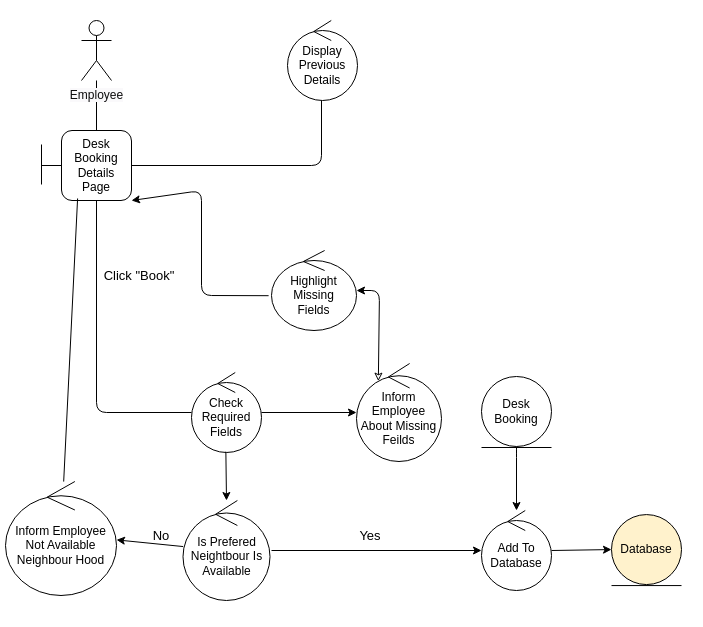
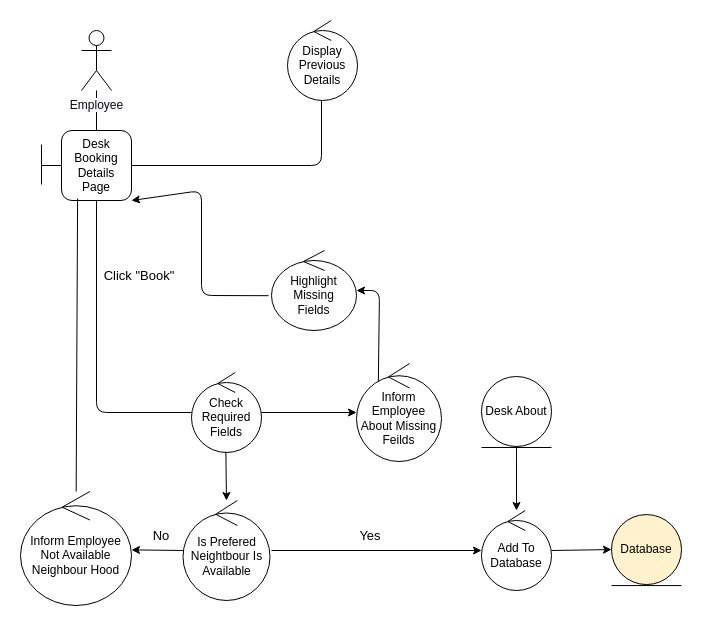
(97, 51) -> (97, 61)
(378, 373) -> (378, 376)
(517, 412) -> (517, 412)
(61, 539) -> (76, 549)
